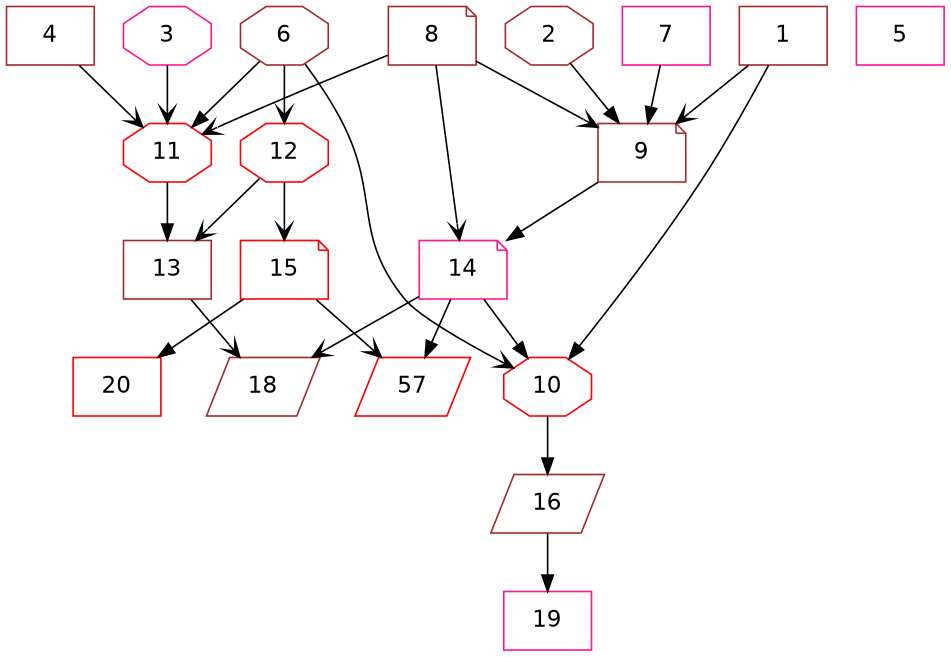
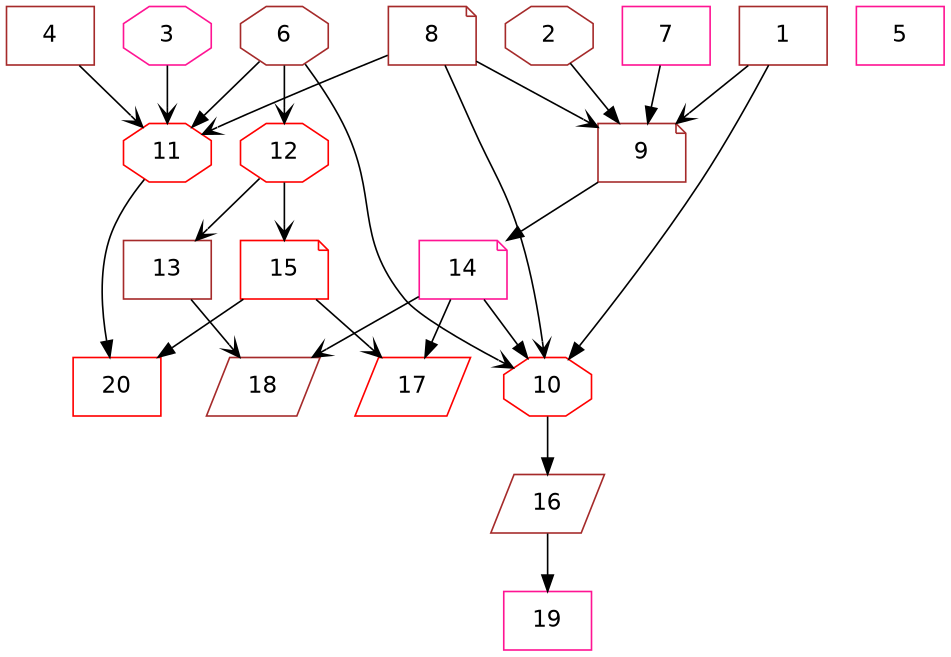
(447, 144) -> (507, 199)
(167, 203) -> (105, 255)
(413, 387) -> (413, 387)
